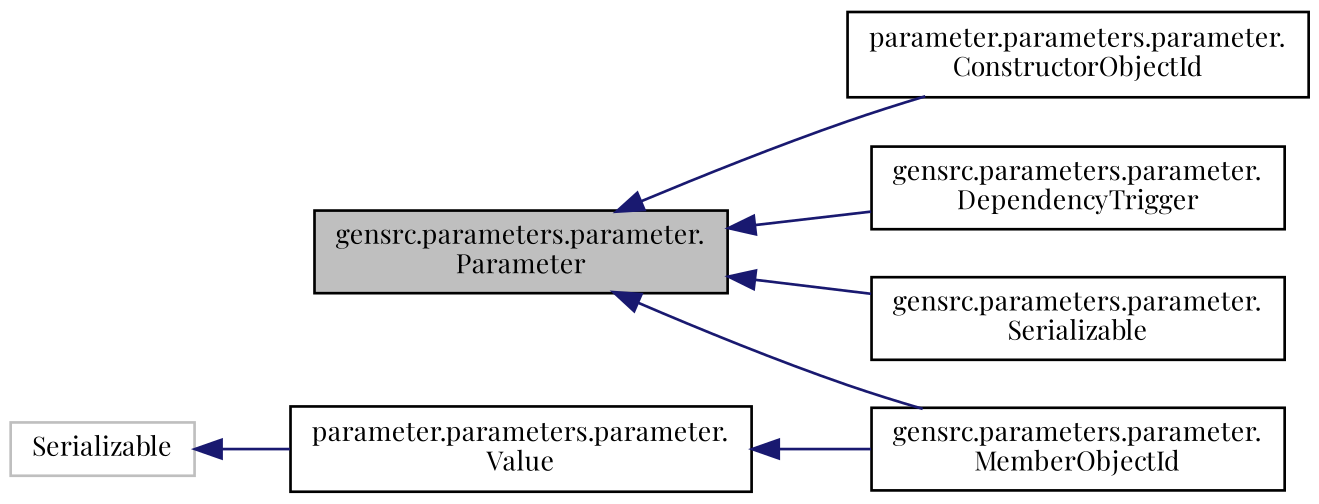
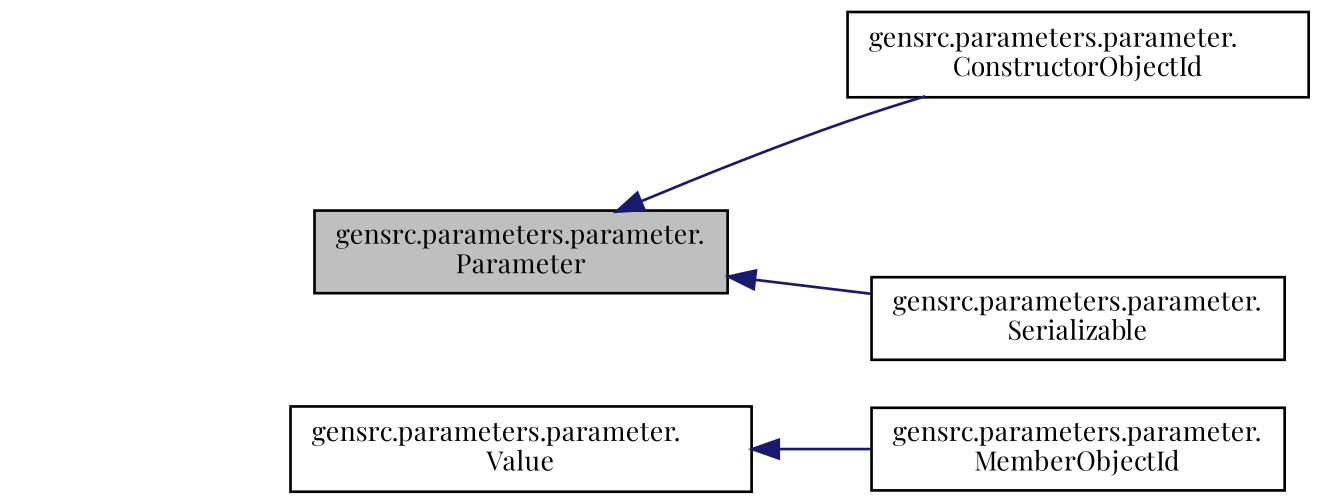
(1078, 55) -> (1078, 55)
(1078, 188) -> none
(779, 360) -> none
(103, 449) -> none
(521, 449) -> (521, 449)
